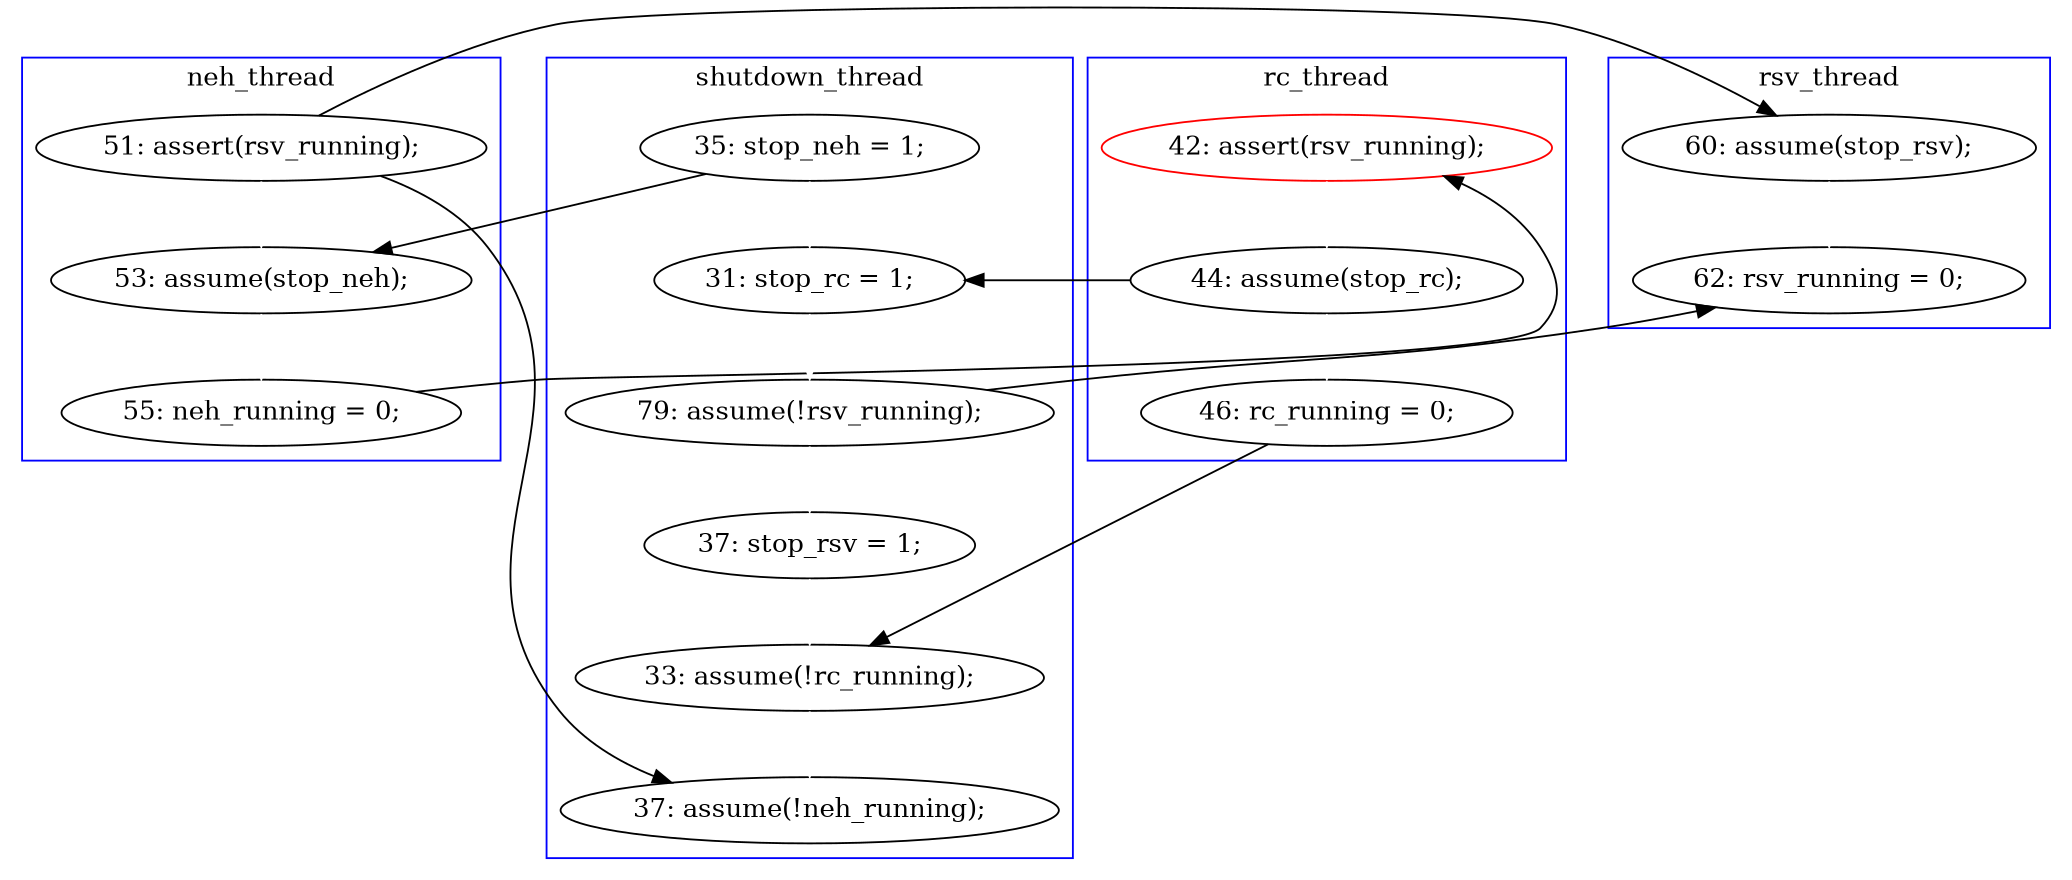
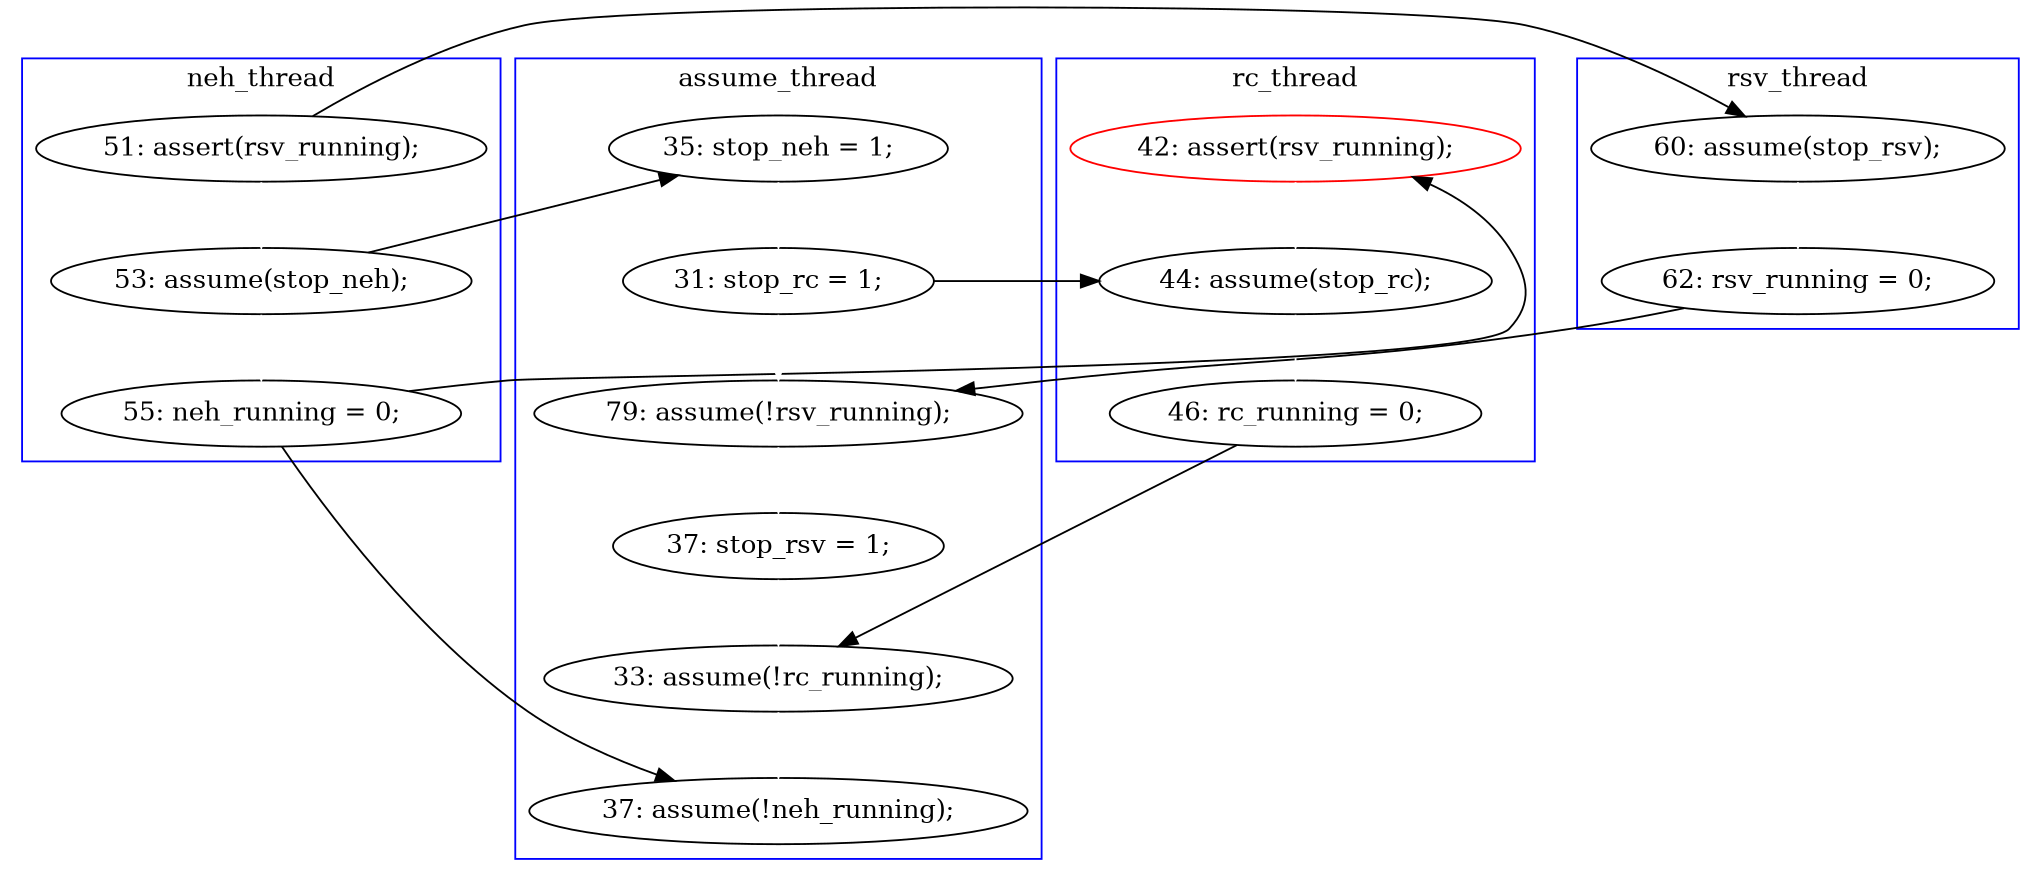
(810, 79) -> (778, 80)
(564, 207) -> (529, 213)
(1057, 280) -> (1007, 281)
(1343, 357) -> (1330, 357)
(524, 472) -> (444, 641)
